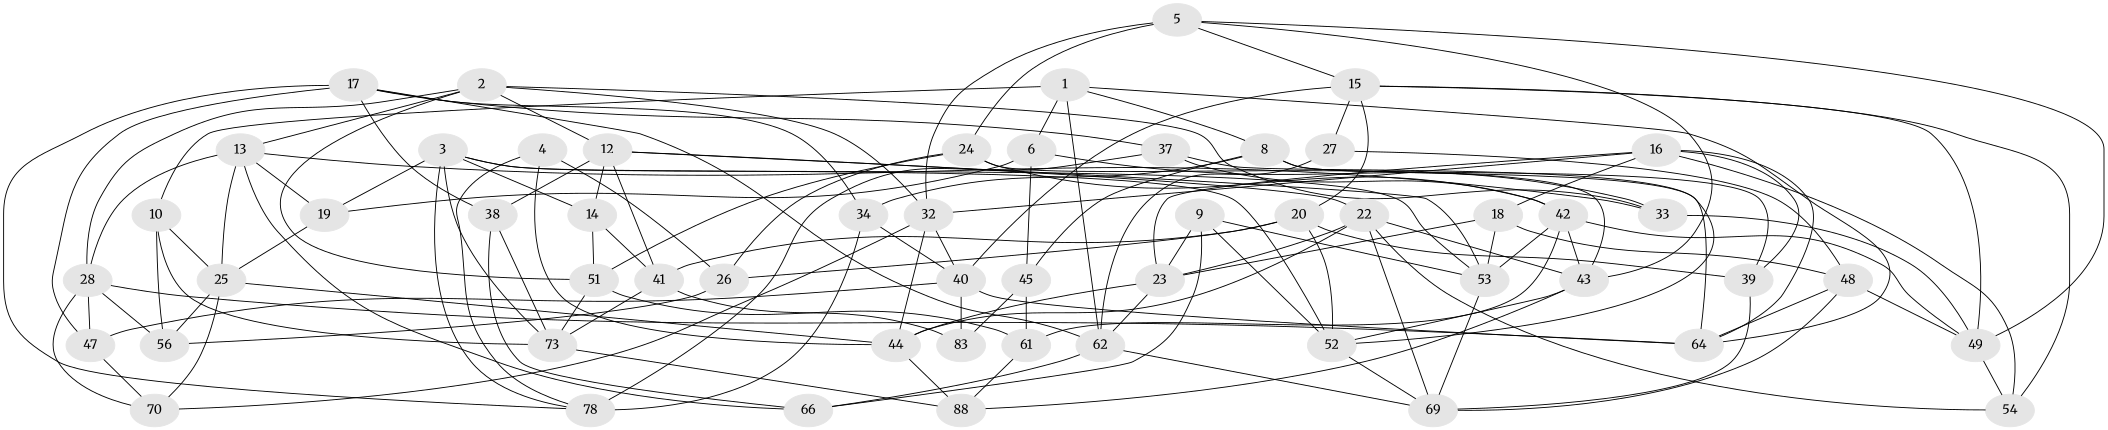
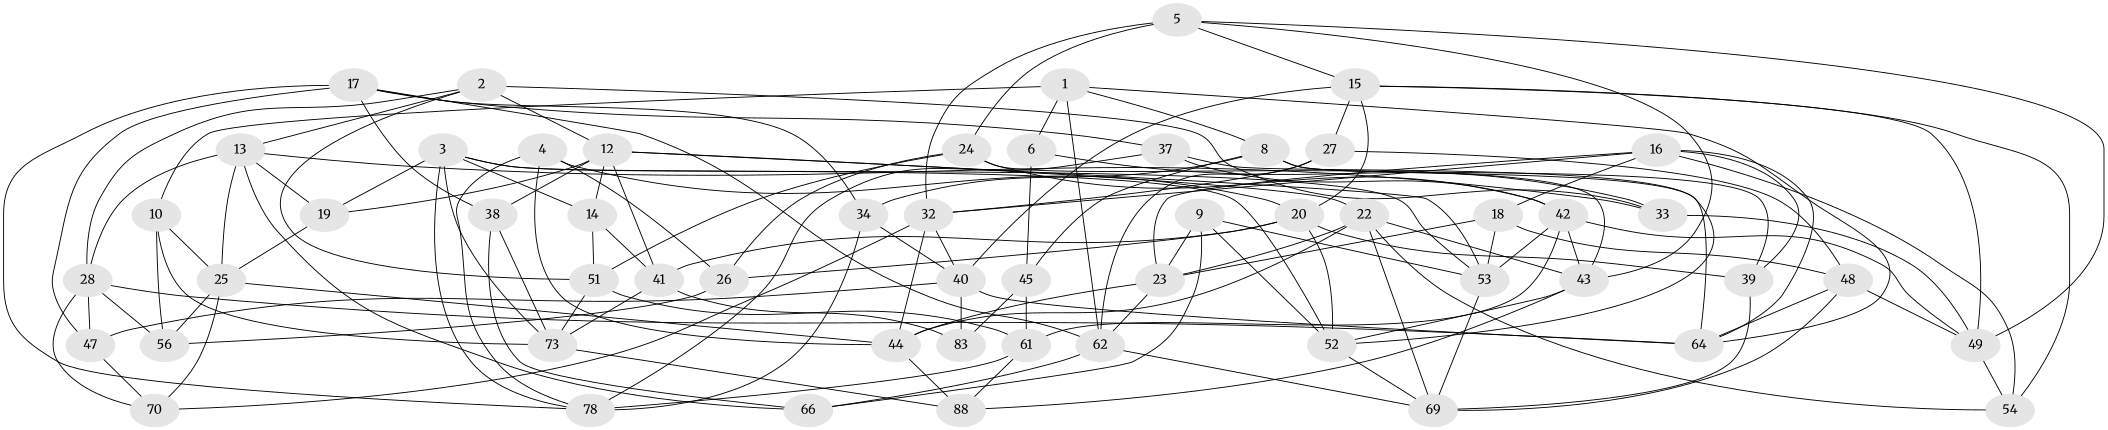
(725, 109) -> (1133, 193)
none -> (920, 185)
(682, 195) -> (476, 192)
none -> (802, 391)
